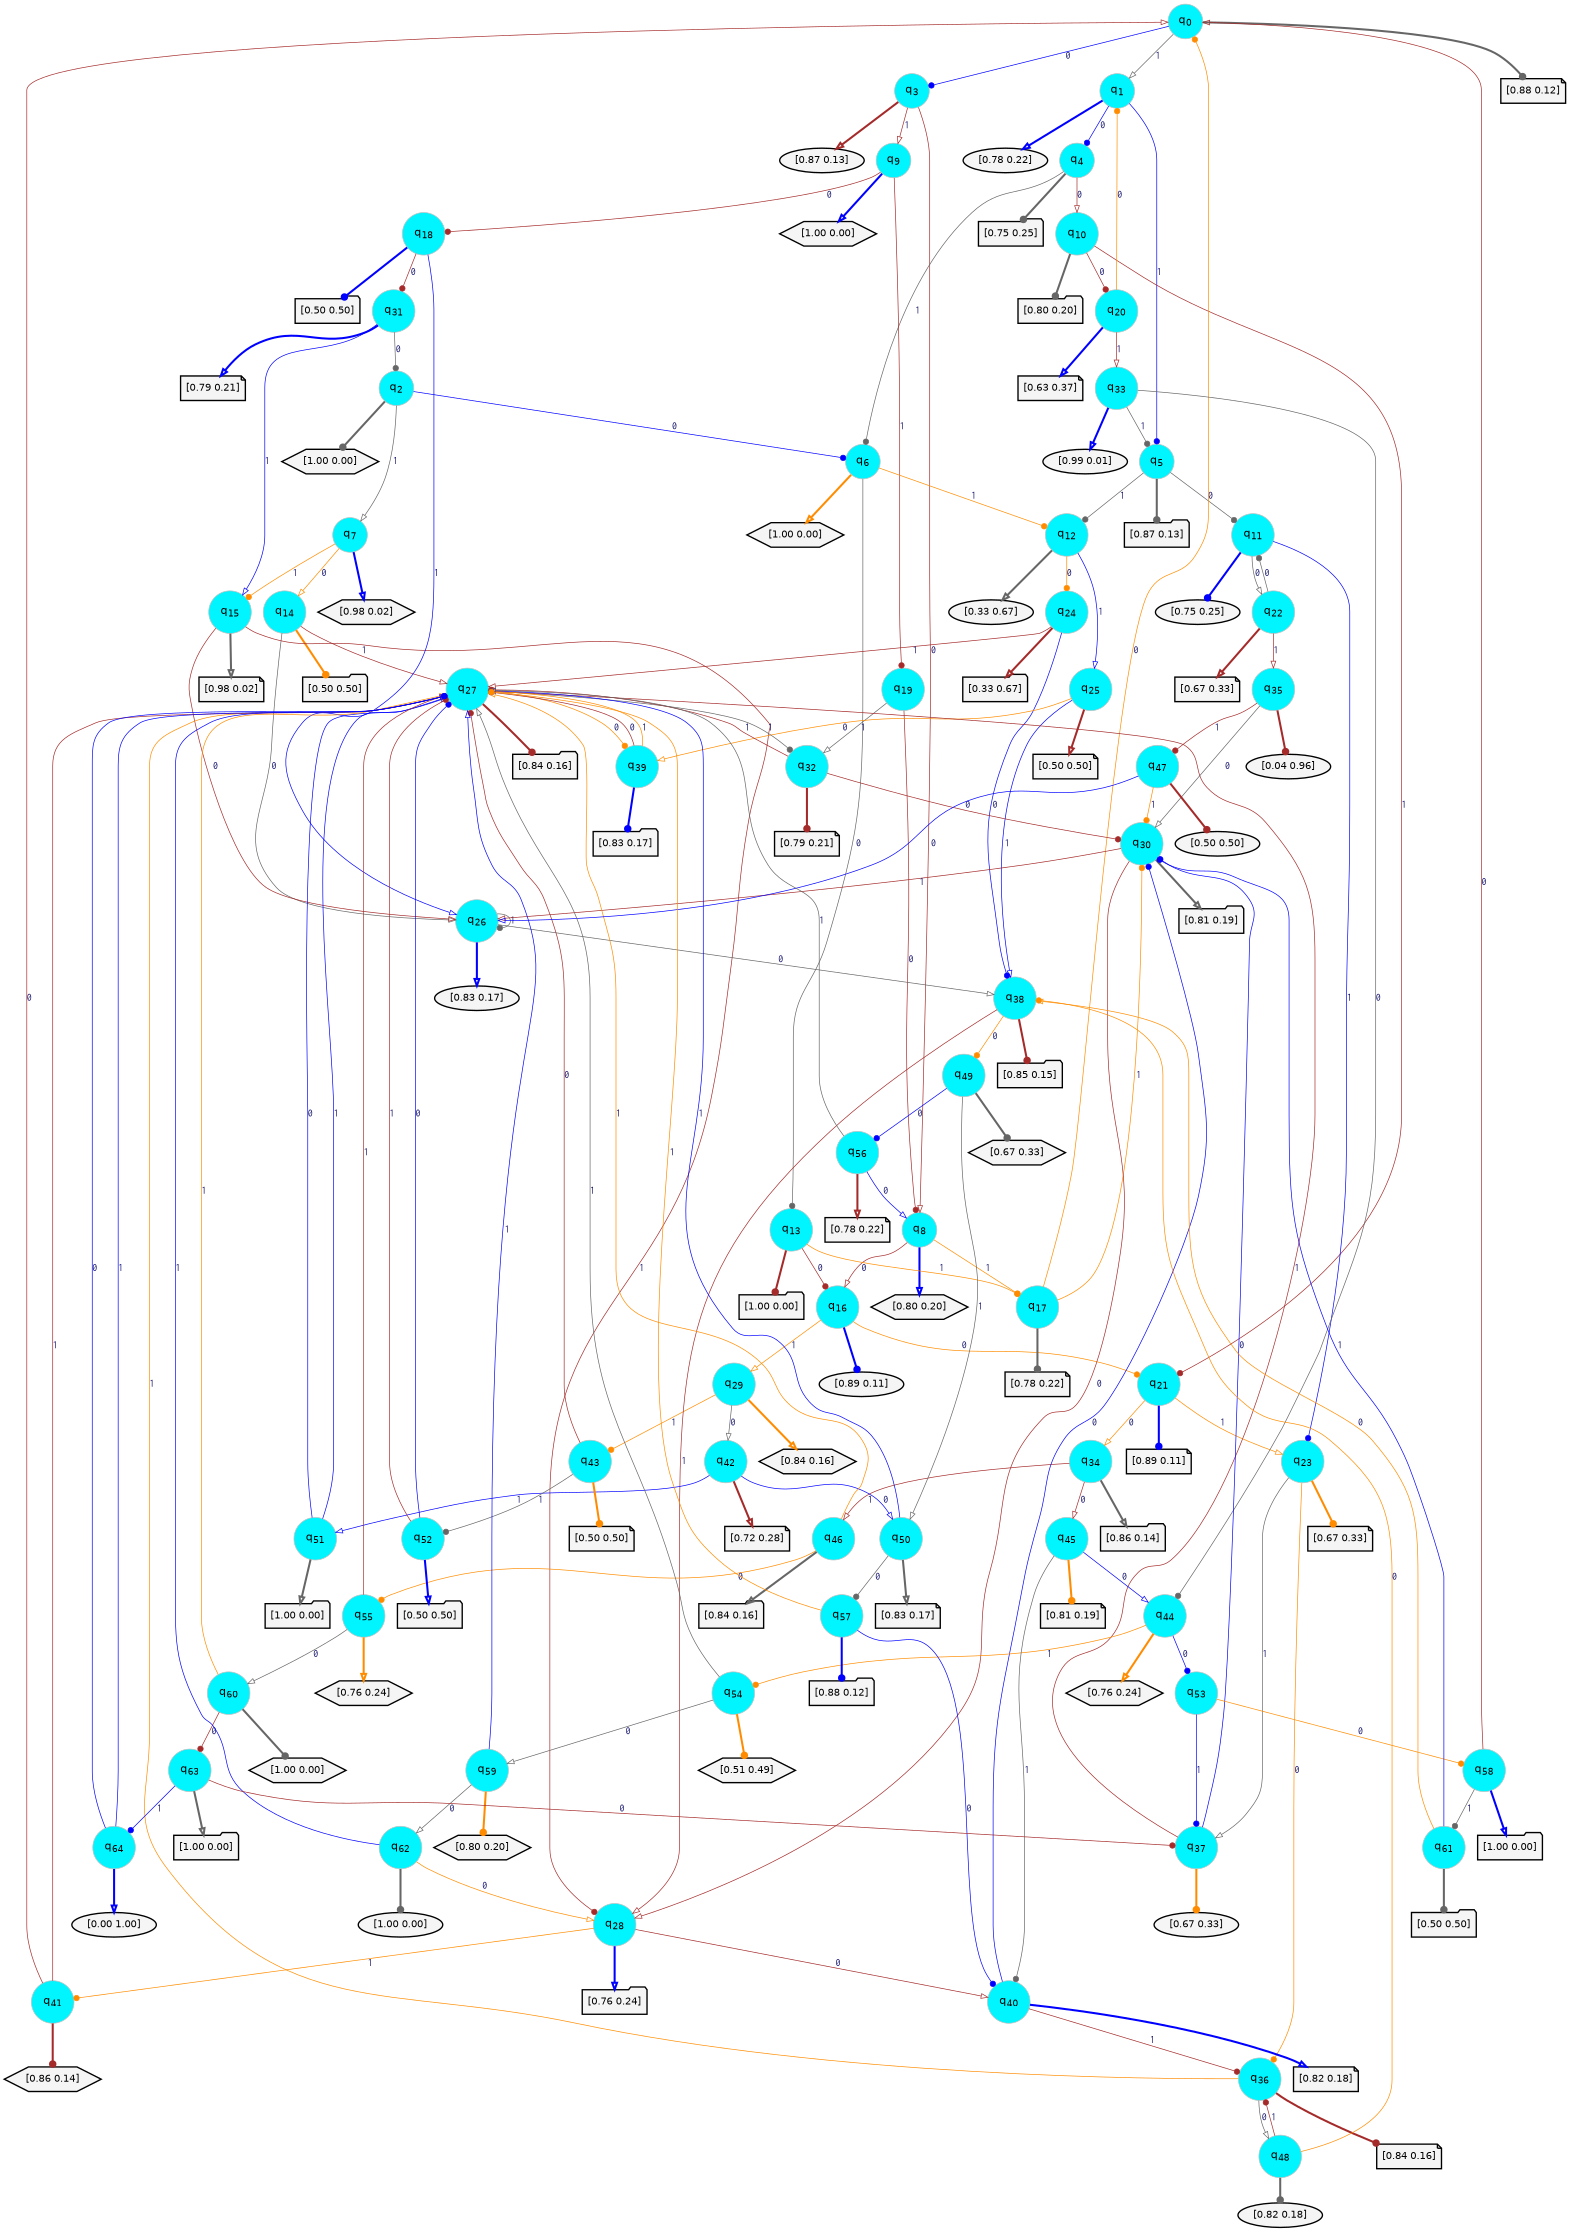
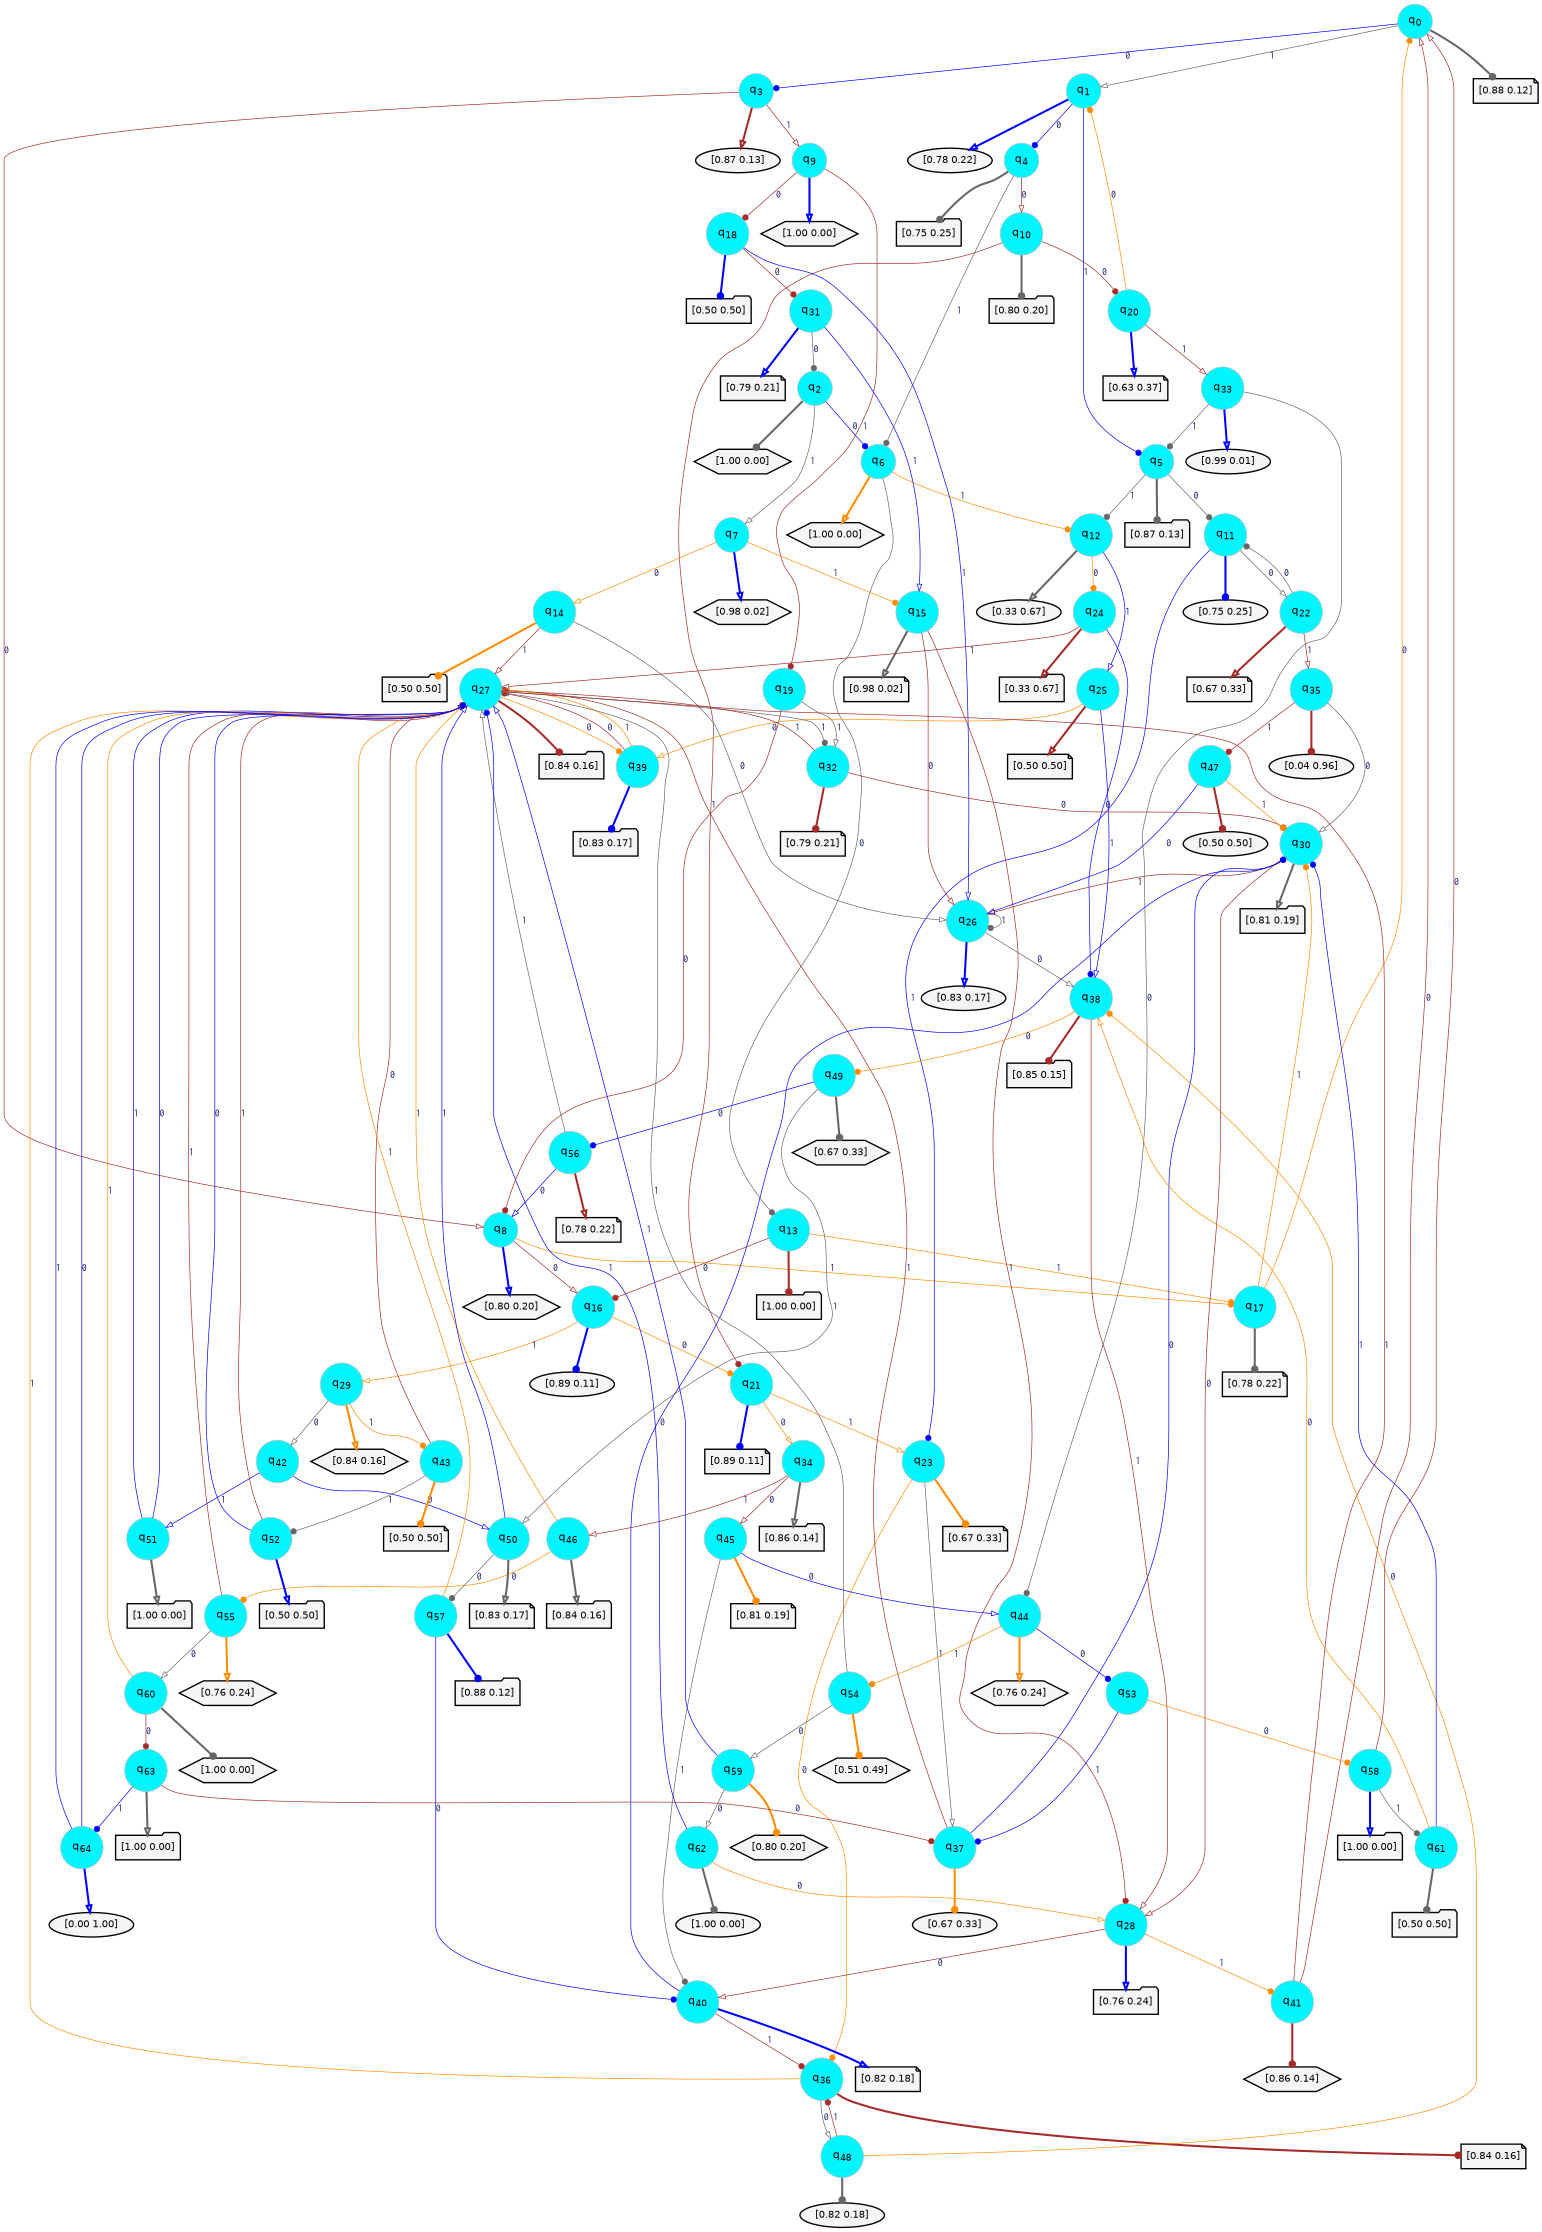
(757, 1539) -> none
